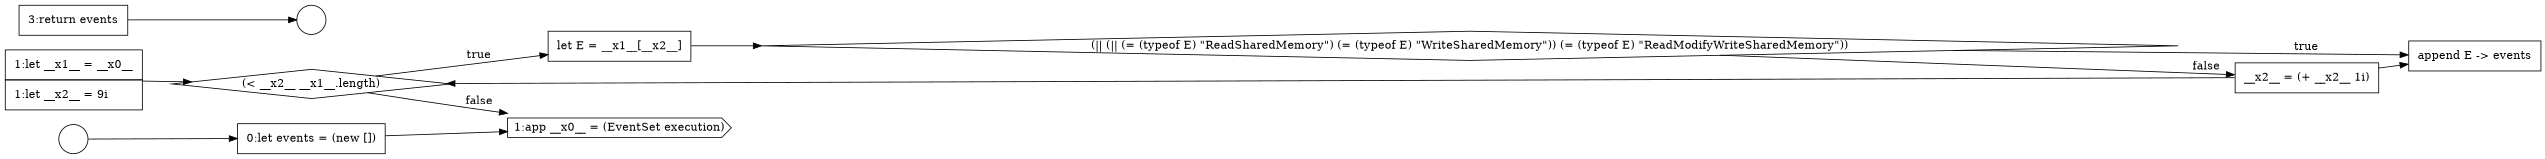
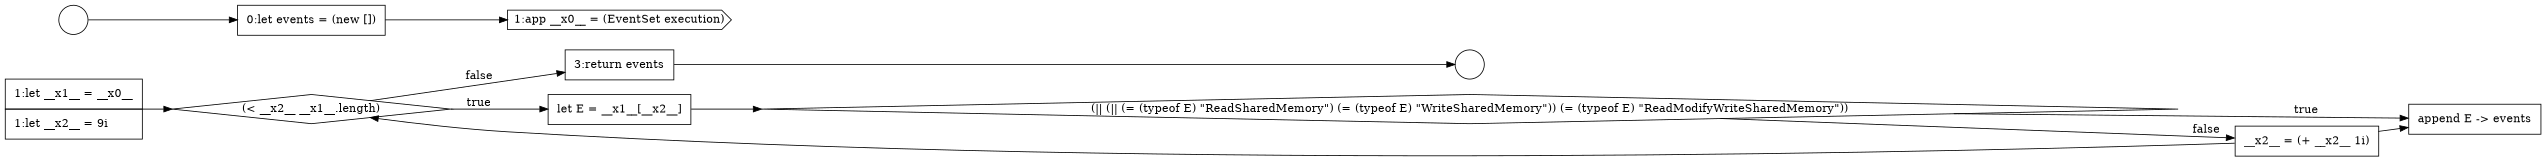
(433, 103) -> (464, 87)
